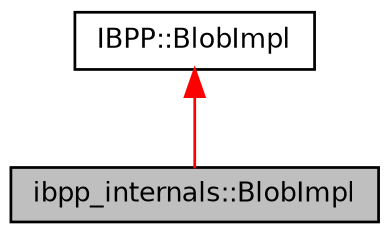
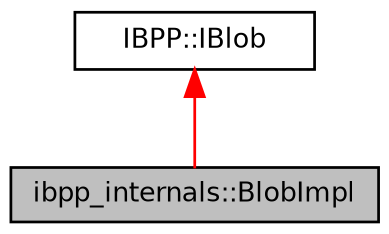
(195, 41) -> (195, 41)
